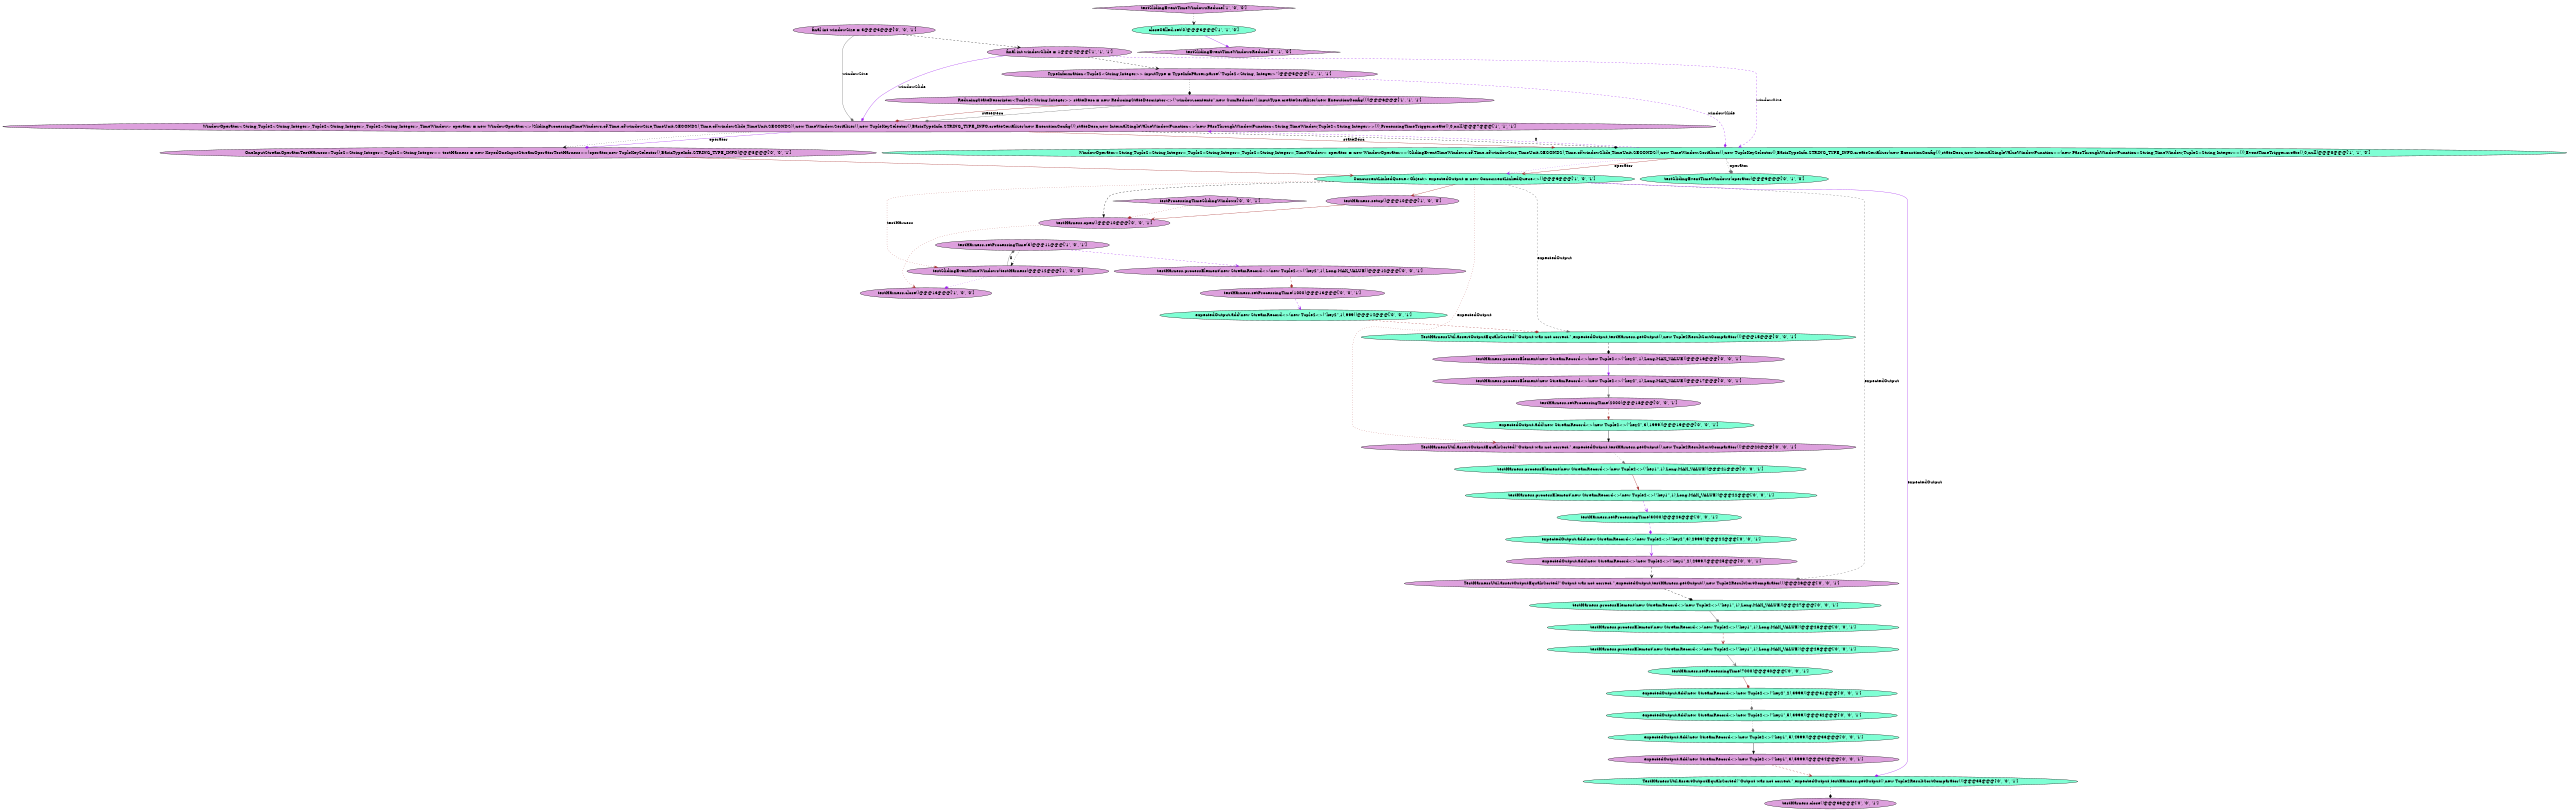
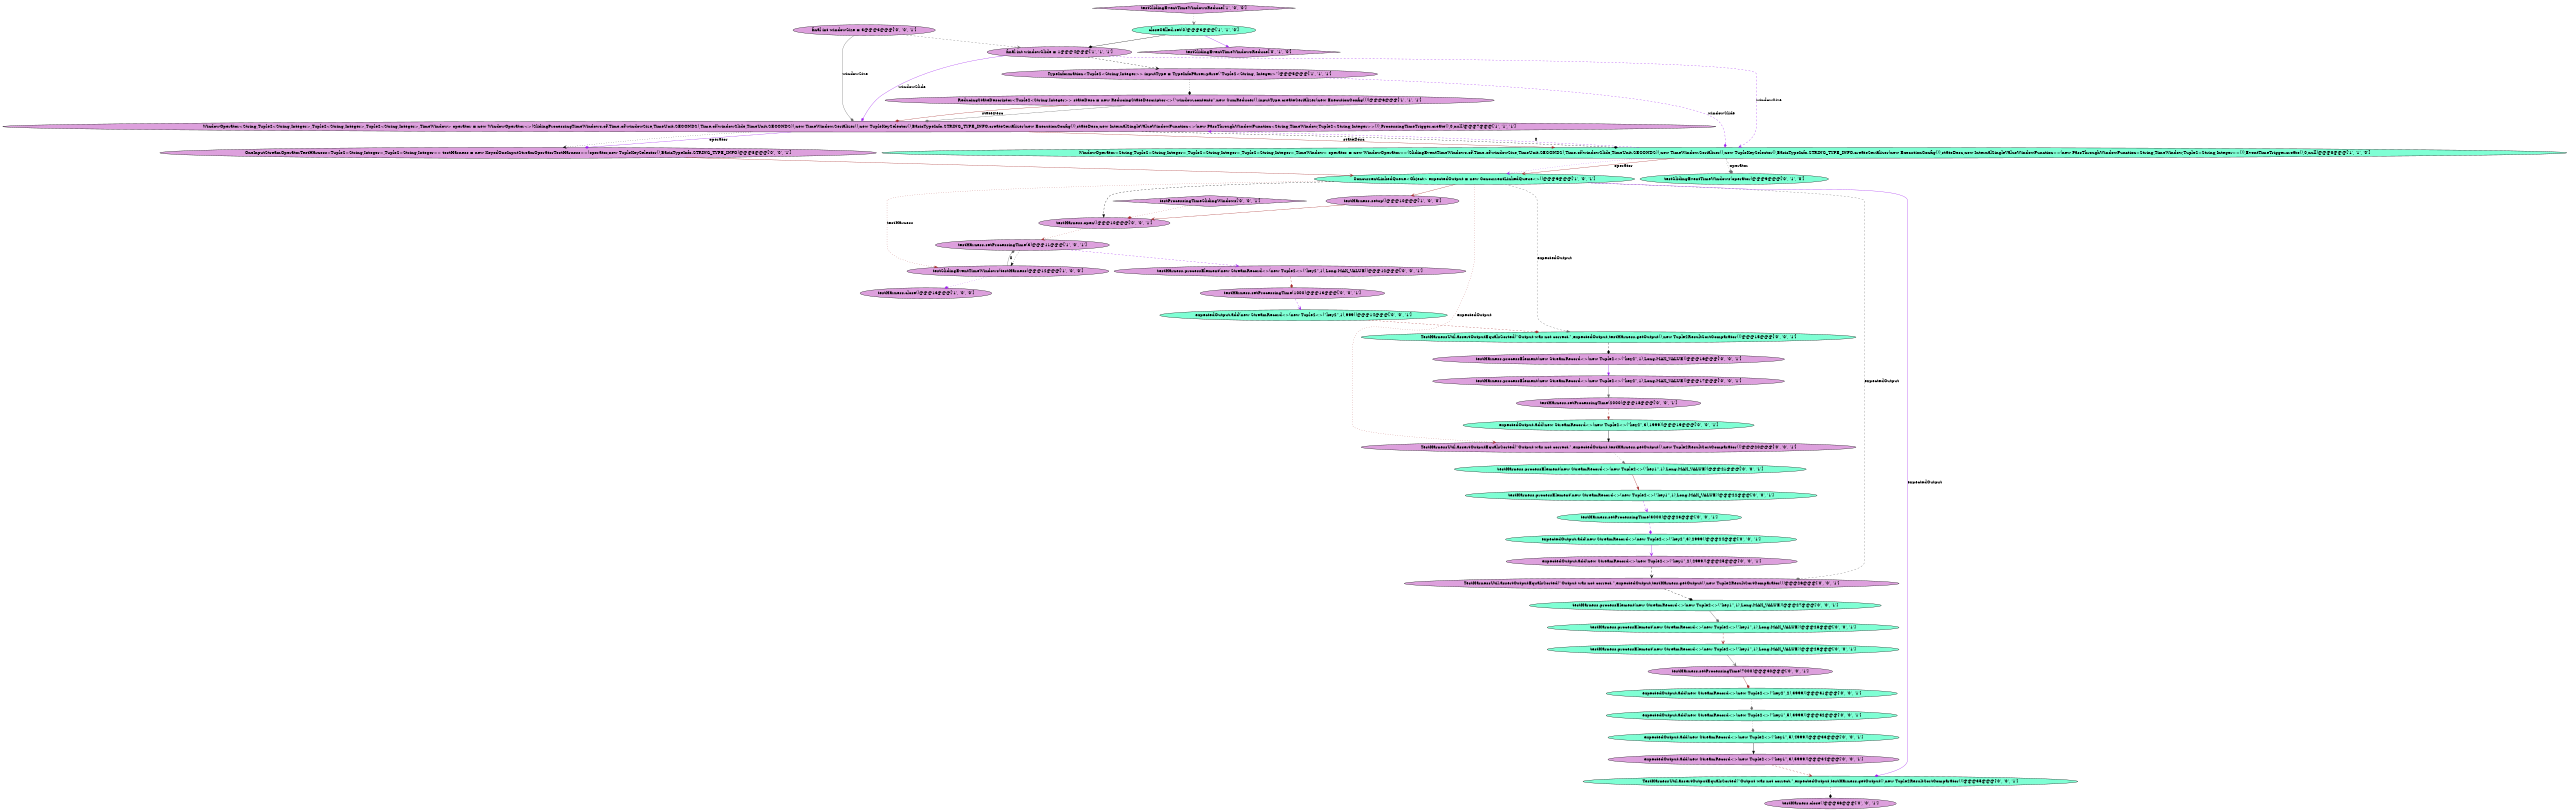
(1194, 18) -> (1194, 18)
(960, 41) -> (960, 41)
none -> (1129, 41)
(956, 233) -> (1065, 234)
(1740, 671) -> (1740, 671)
